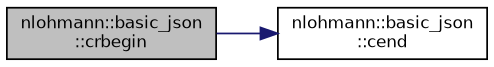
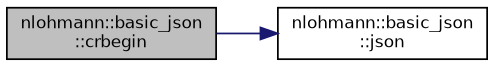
(383, 33) -> (383, 33)
